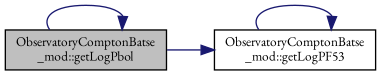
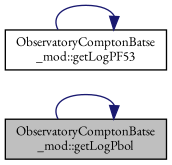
(184, 50) -> none
